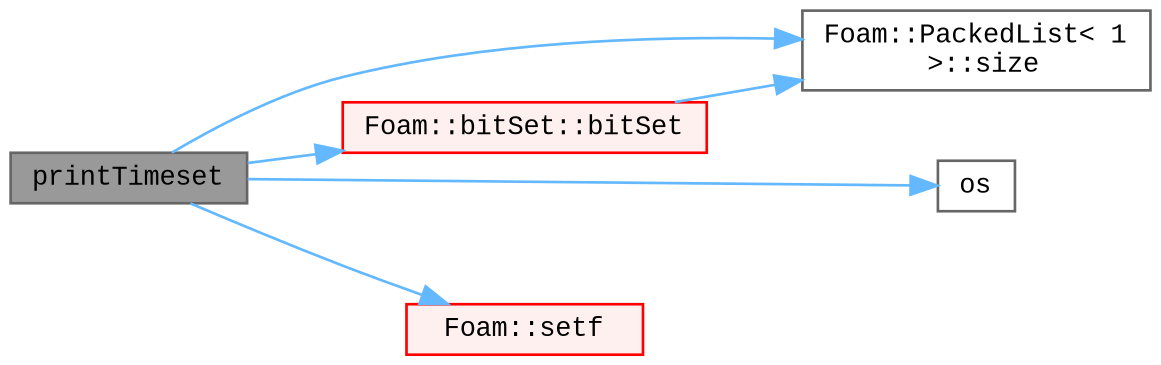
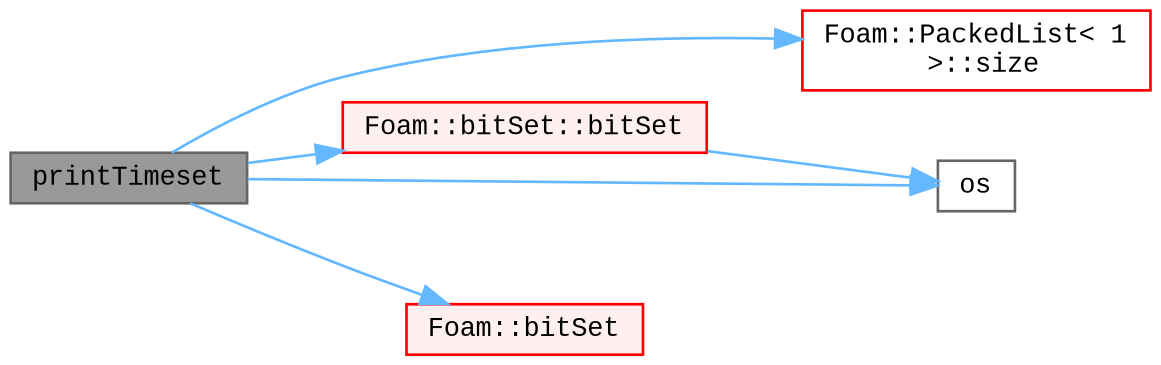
(976, 50) -> (976, 50)
(725, 93) -> (810, 164)
(525, 329) -> (525, 329)
